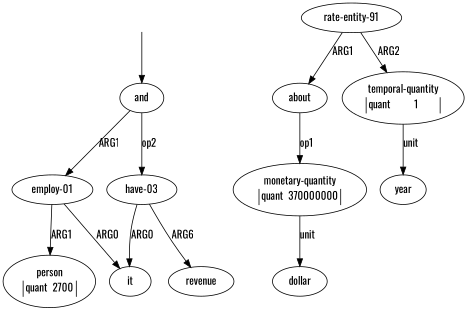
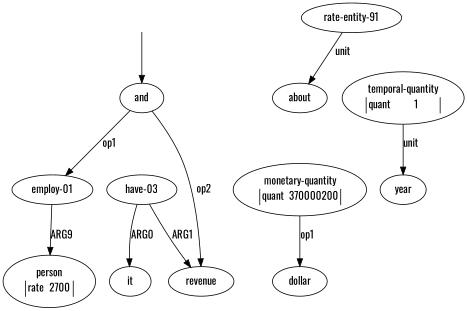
(372, 49) -> none
(343, 52) -> (343, 52)
(300, 134) -> none
(142, 140) -> (189, 180)
(109, 144) -> (109, 144)
(313, 197) -> (314, 197)
(89, 233) -> none
(62, 236) -> (62, 236)
(183, 236) -> (183, 236)
(308, 236) -> (308, 236)
(37, 288) -> (36, 288)
